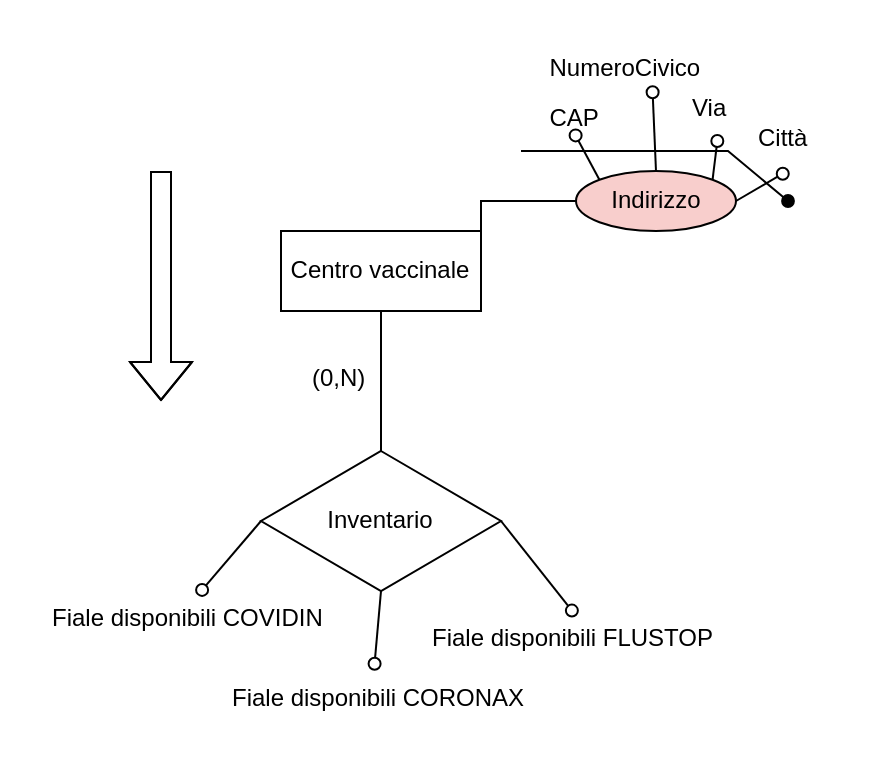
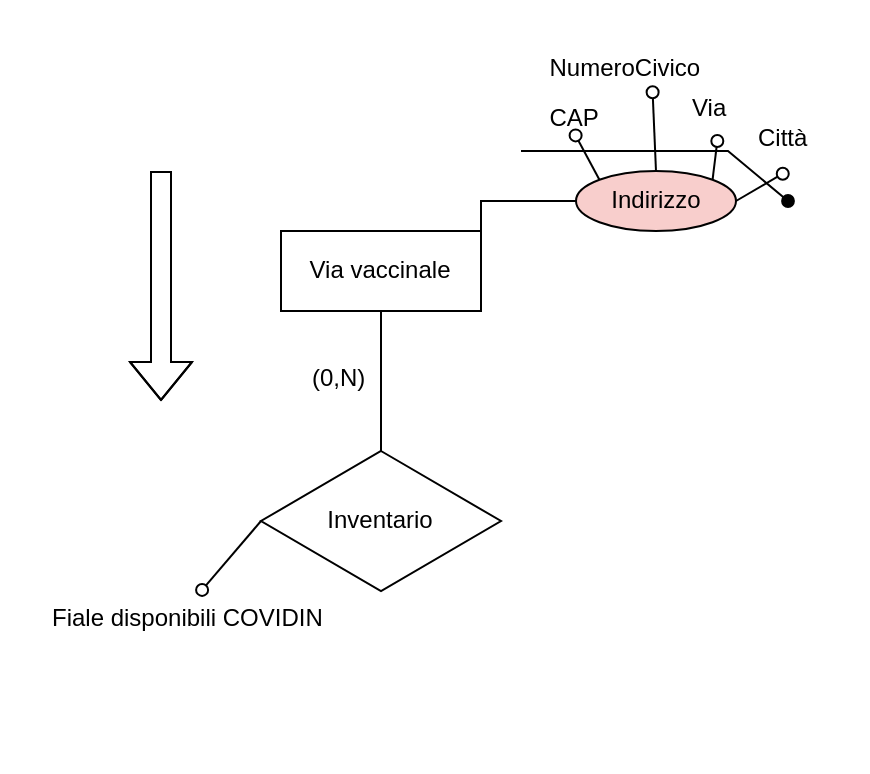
(381, 271) -> (381, 271)
(535, 563) -> none
(378, 624) -> none
(579, 641) -> none
(381, 701) -> none
